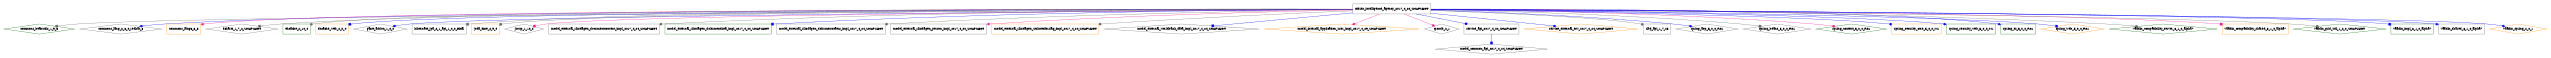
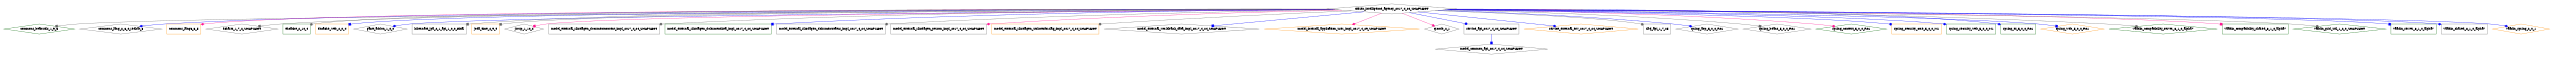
(1392, 9) -> (1392, 9)
(2255, 29) -> (2255, 29)
(2412, 29) -> (2414, 29)
